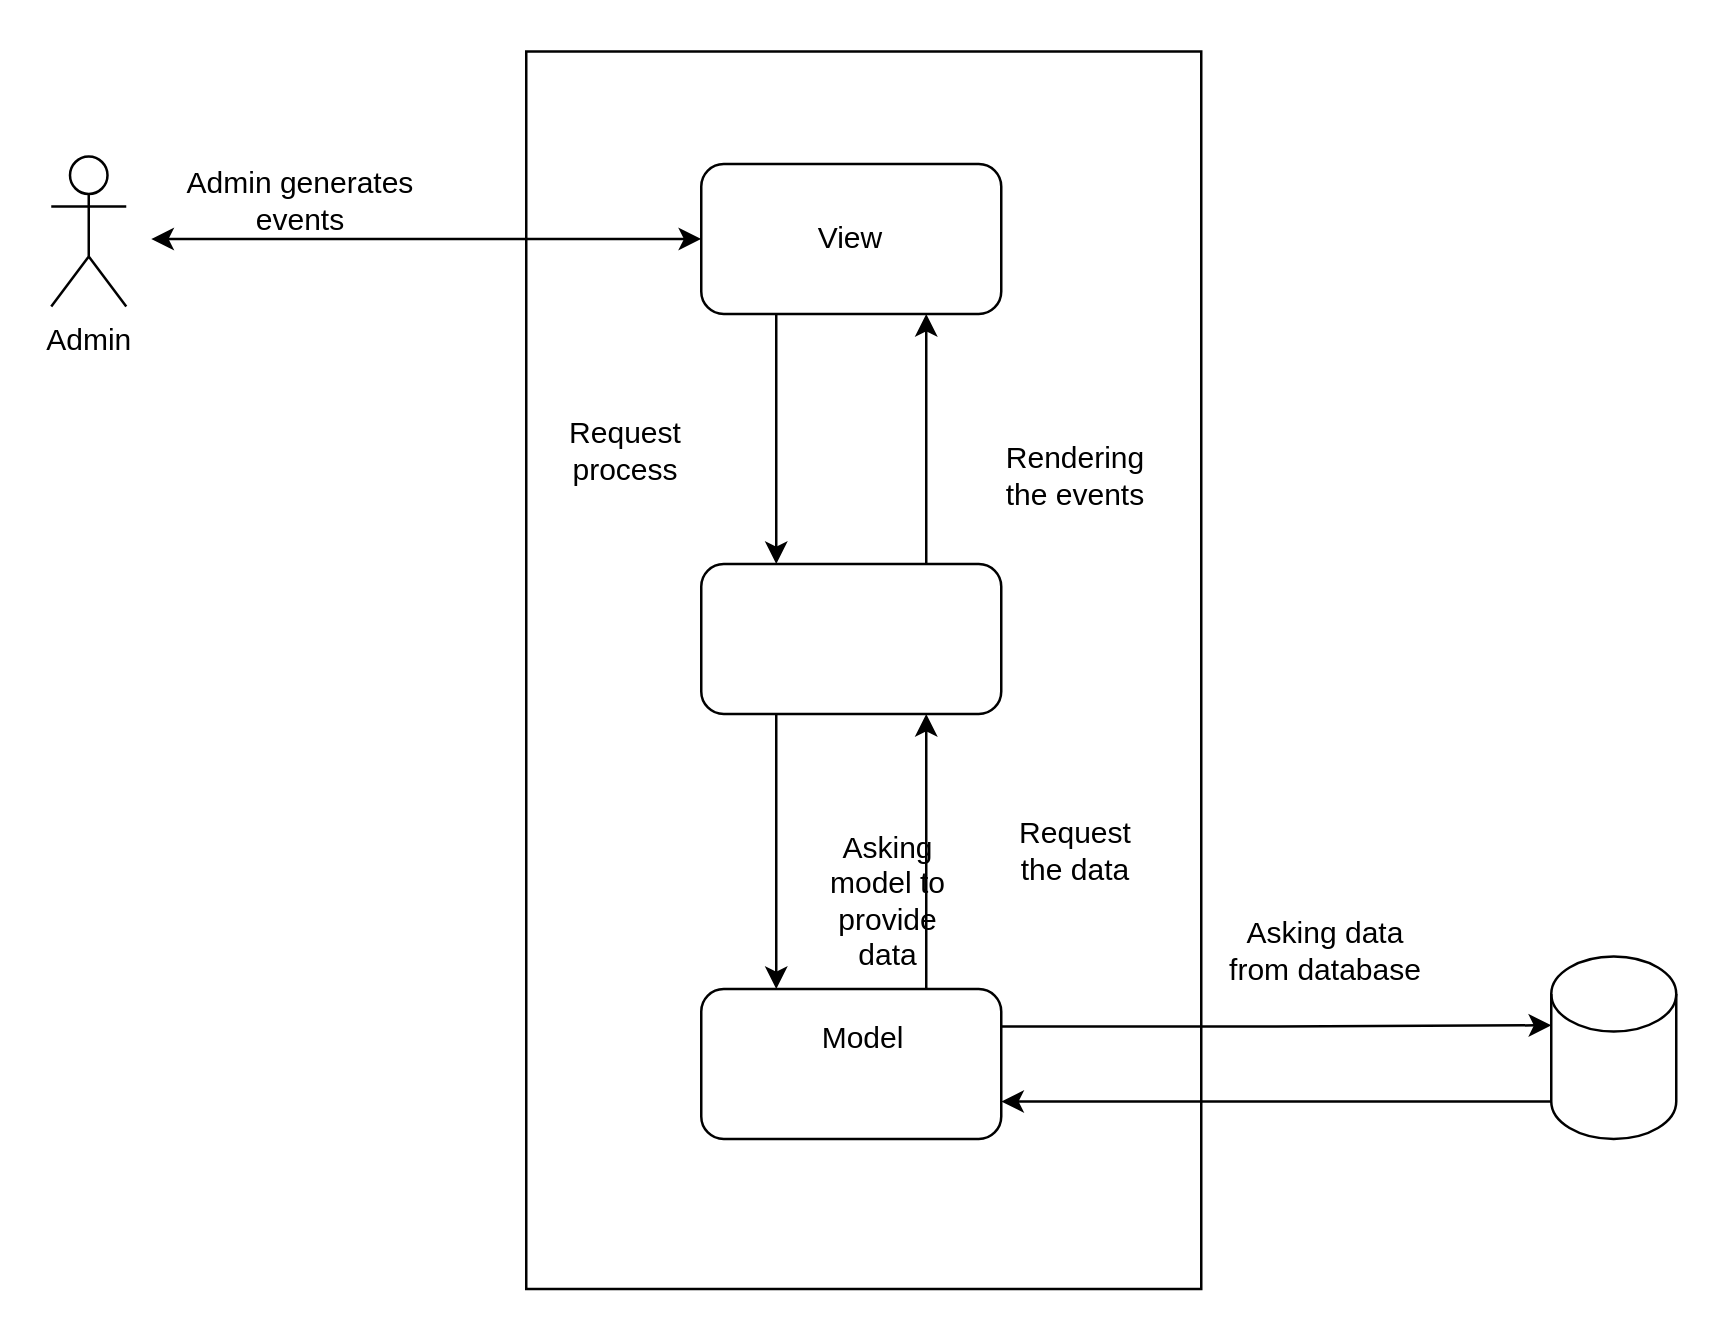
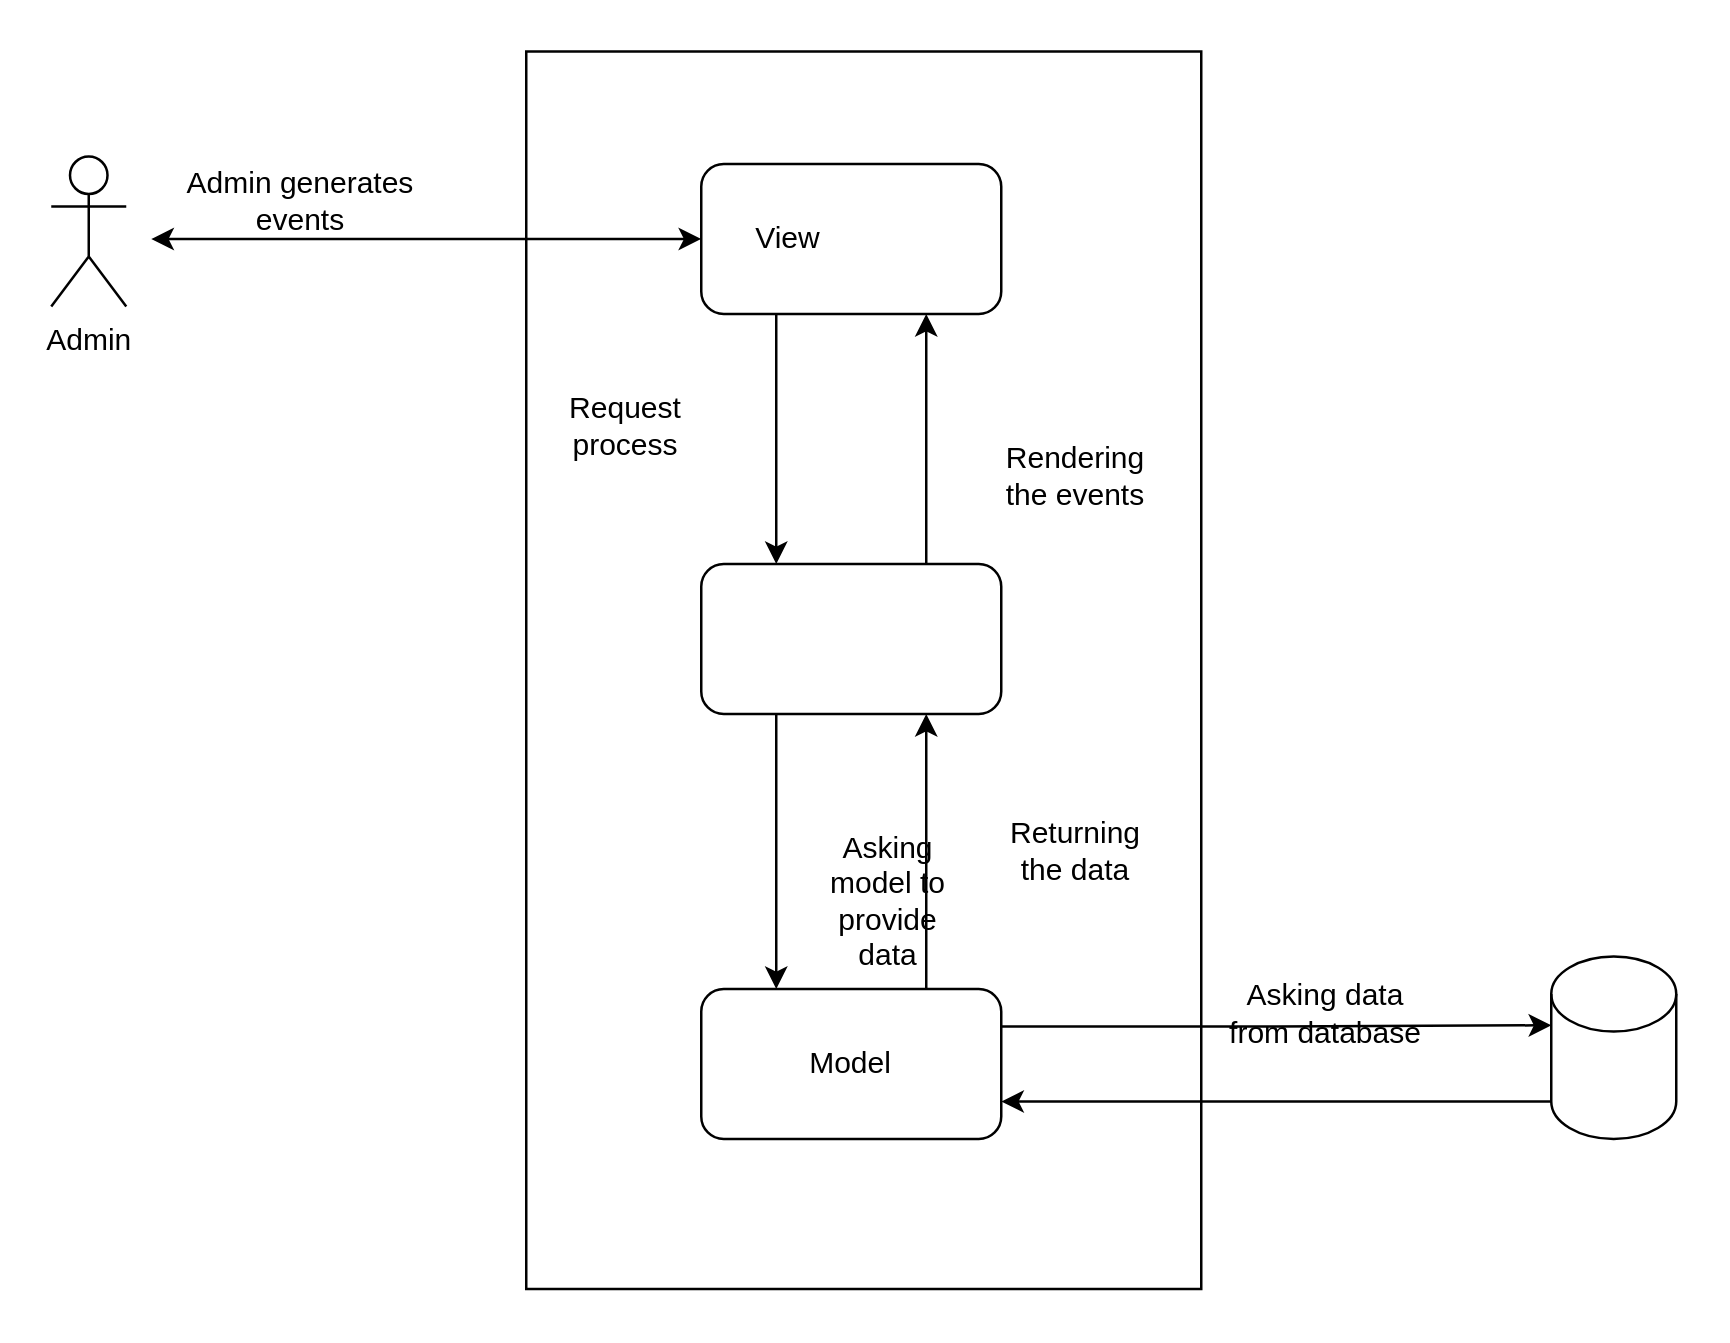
(851, 239) -> (789, 239)
(626, 451) -> (626, 426)
(1076, 851) -> (1076, 851)
(1326, 951) -> (1326, 1014)
(864, 1039) -> (851, 1064)
